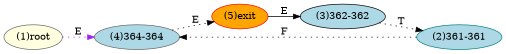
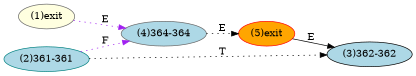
(398, 26) -> (205, 57)
(33, 37) -> (47, 16)
(302, 37) -> (102, 47)
